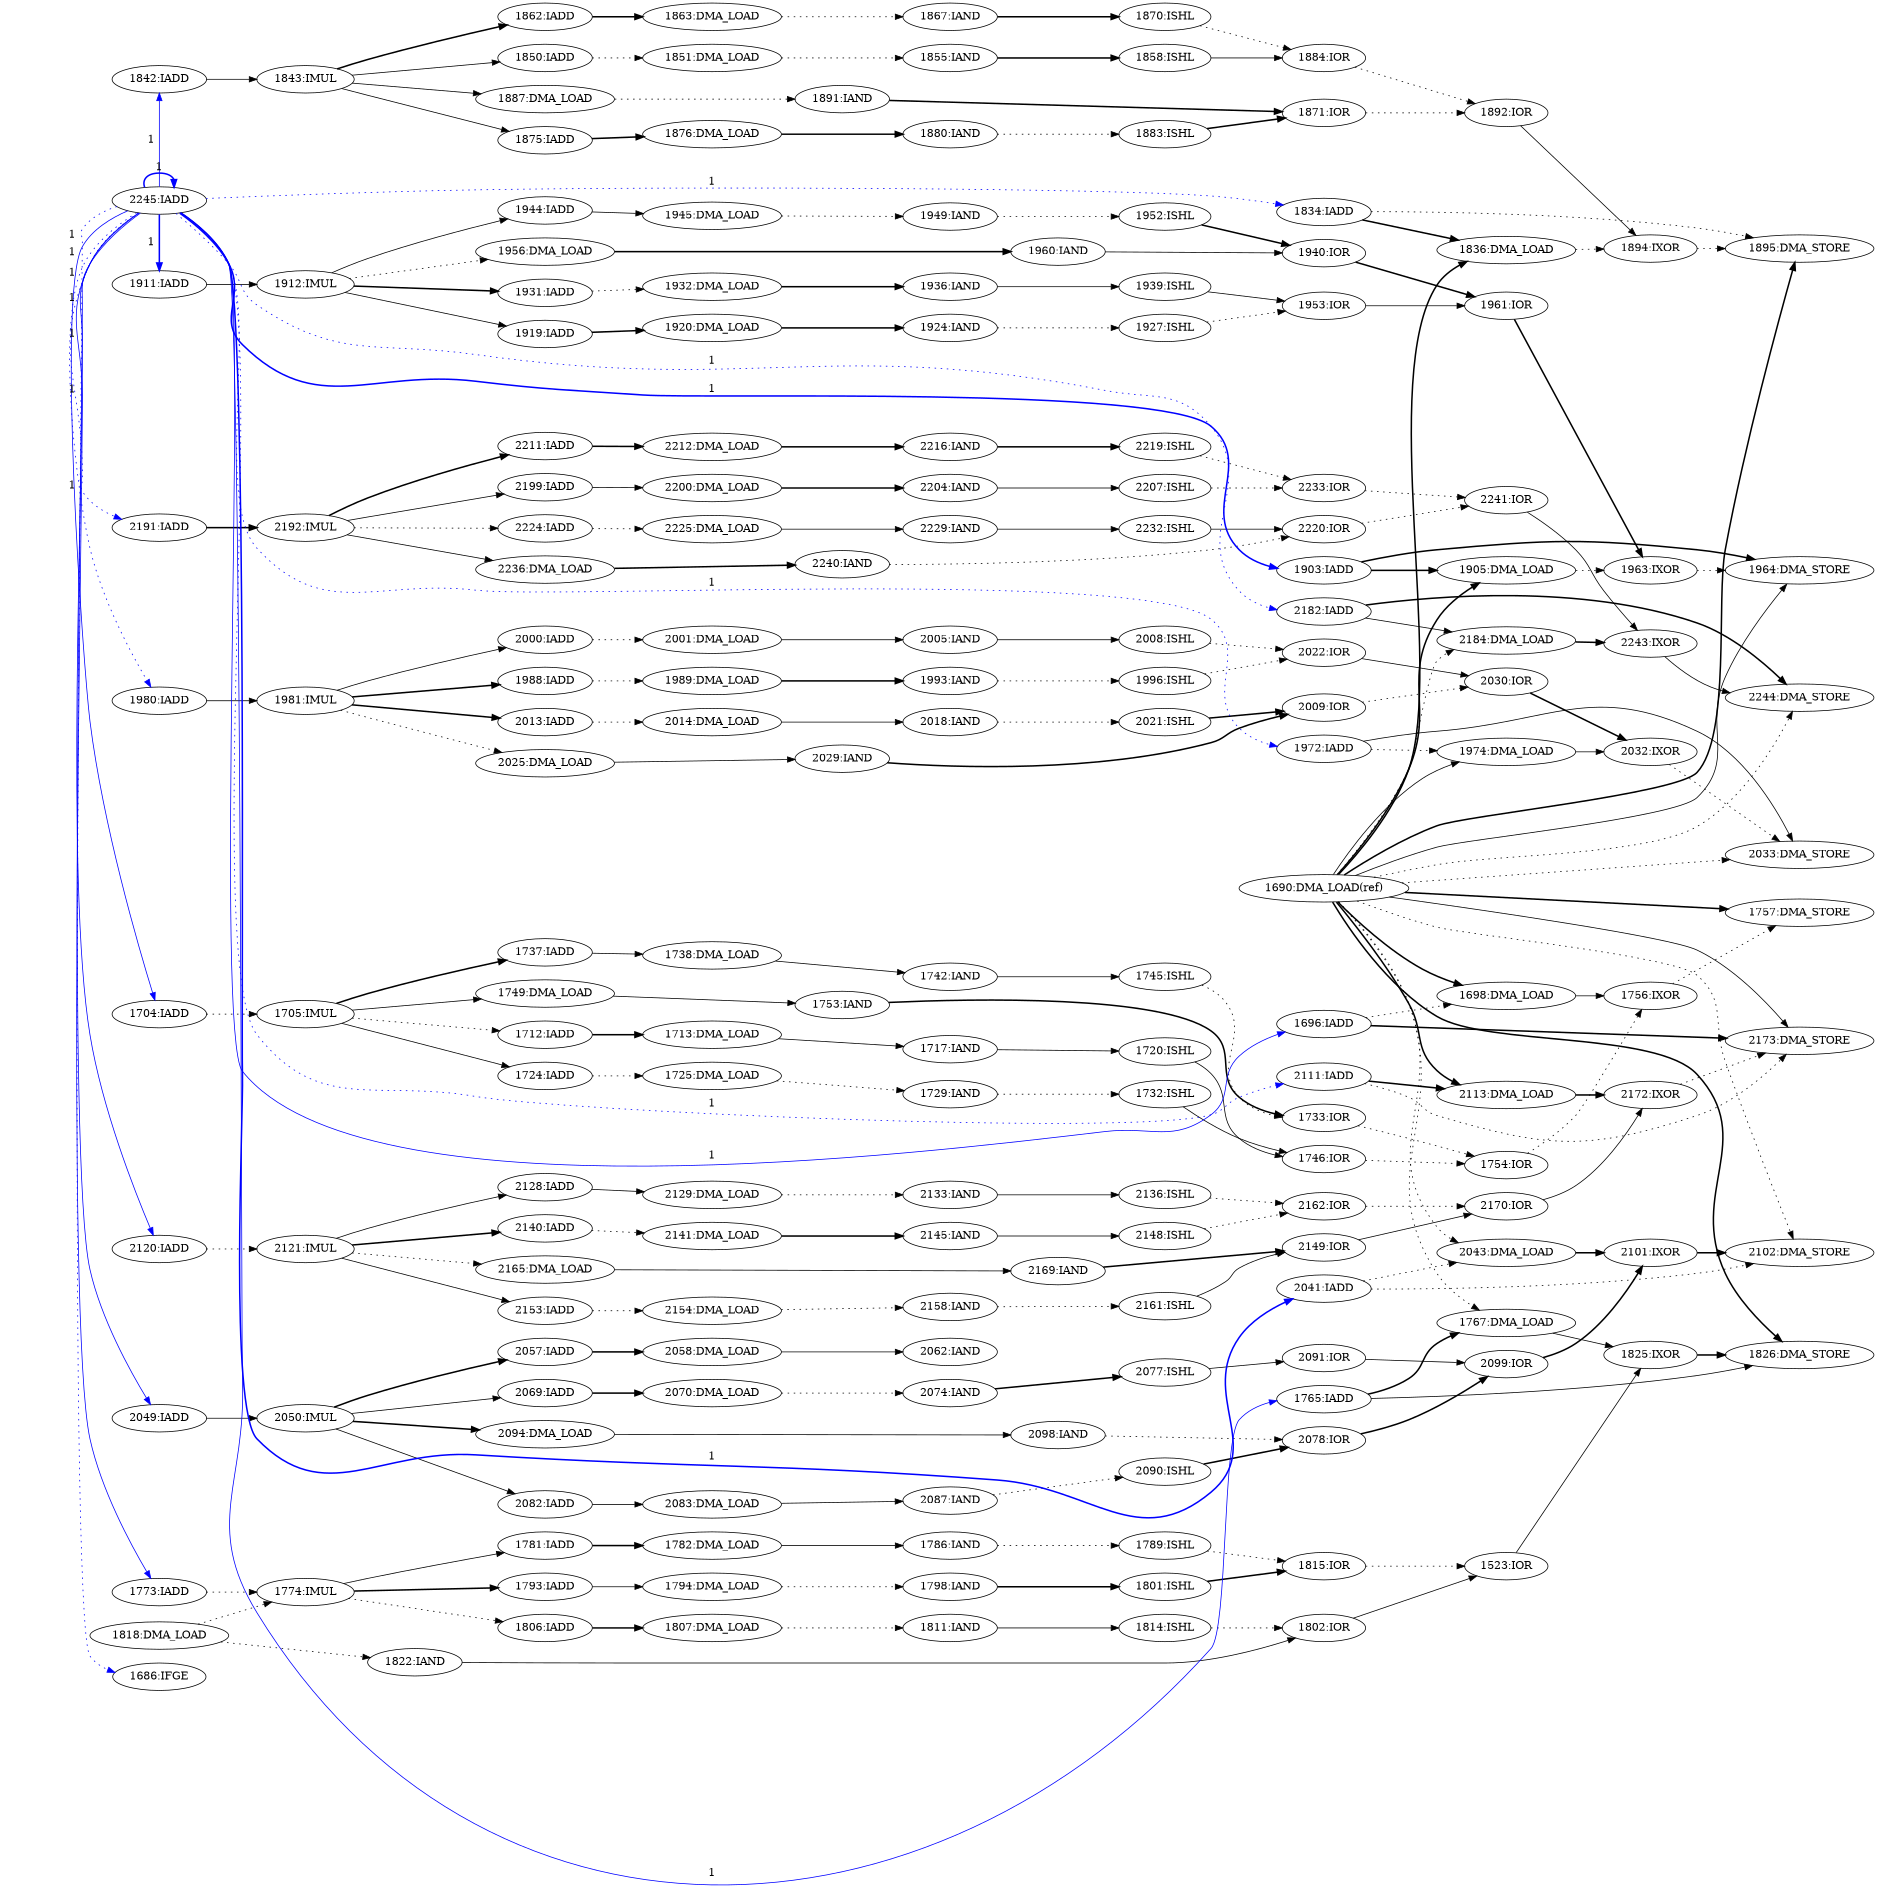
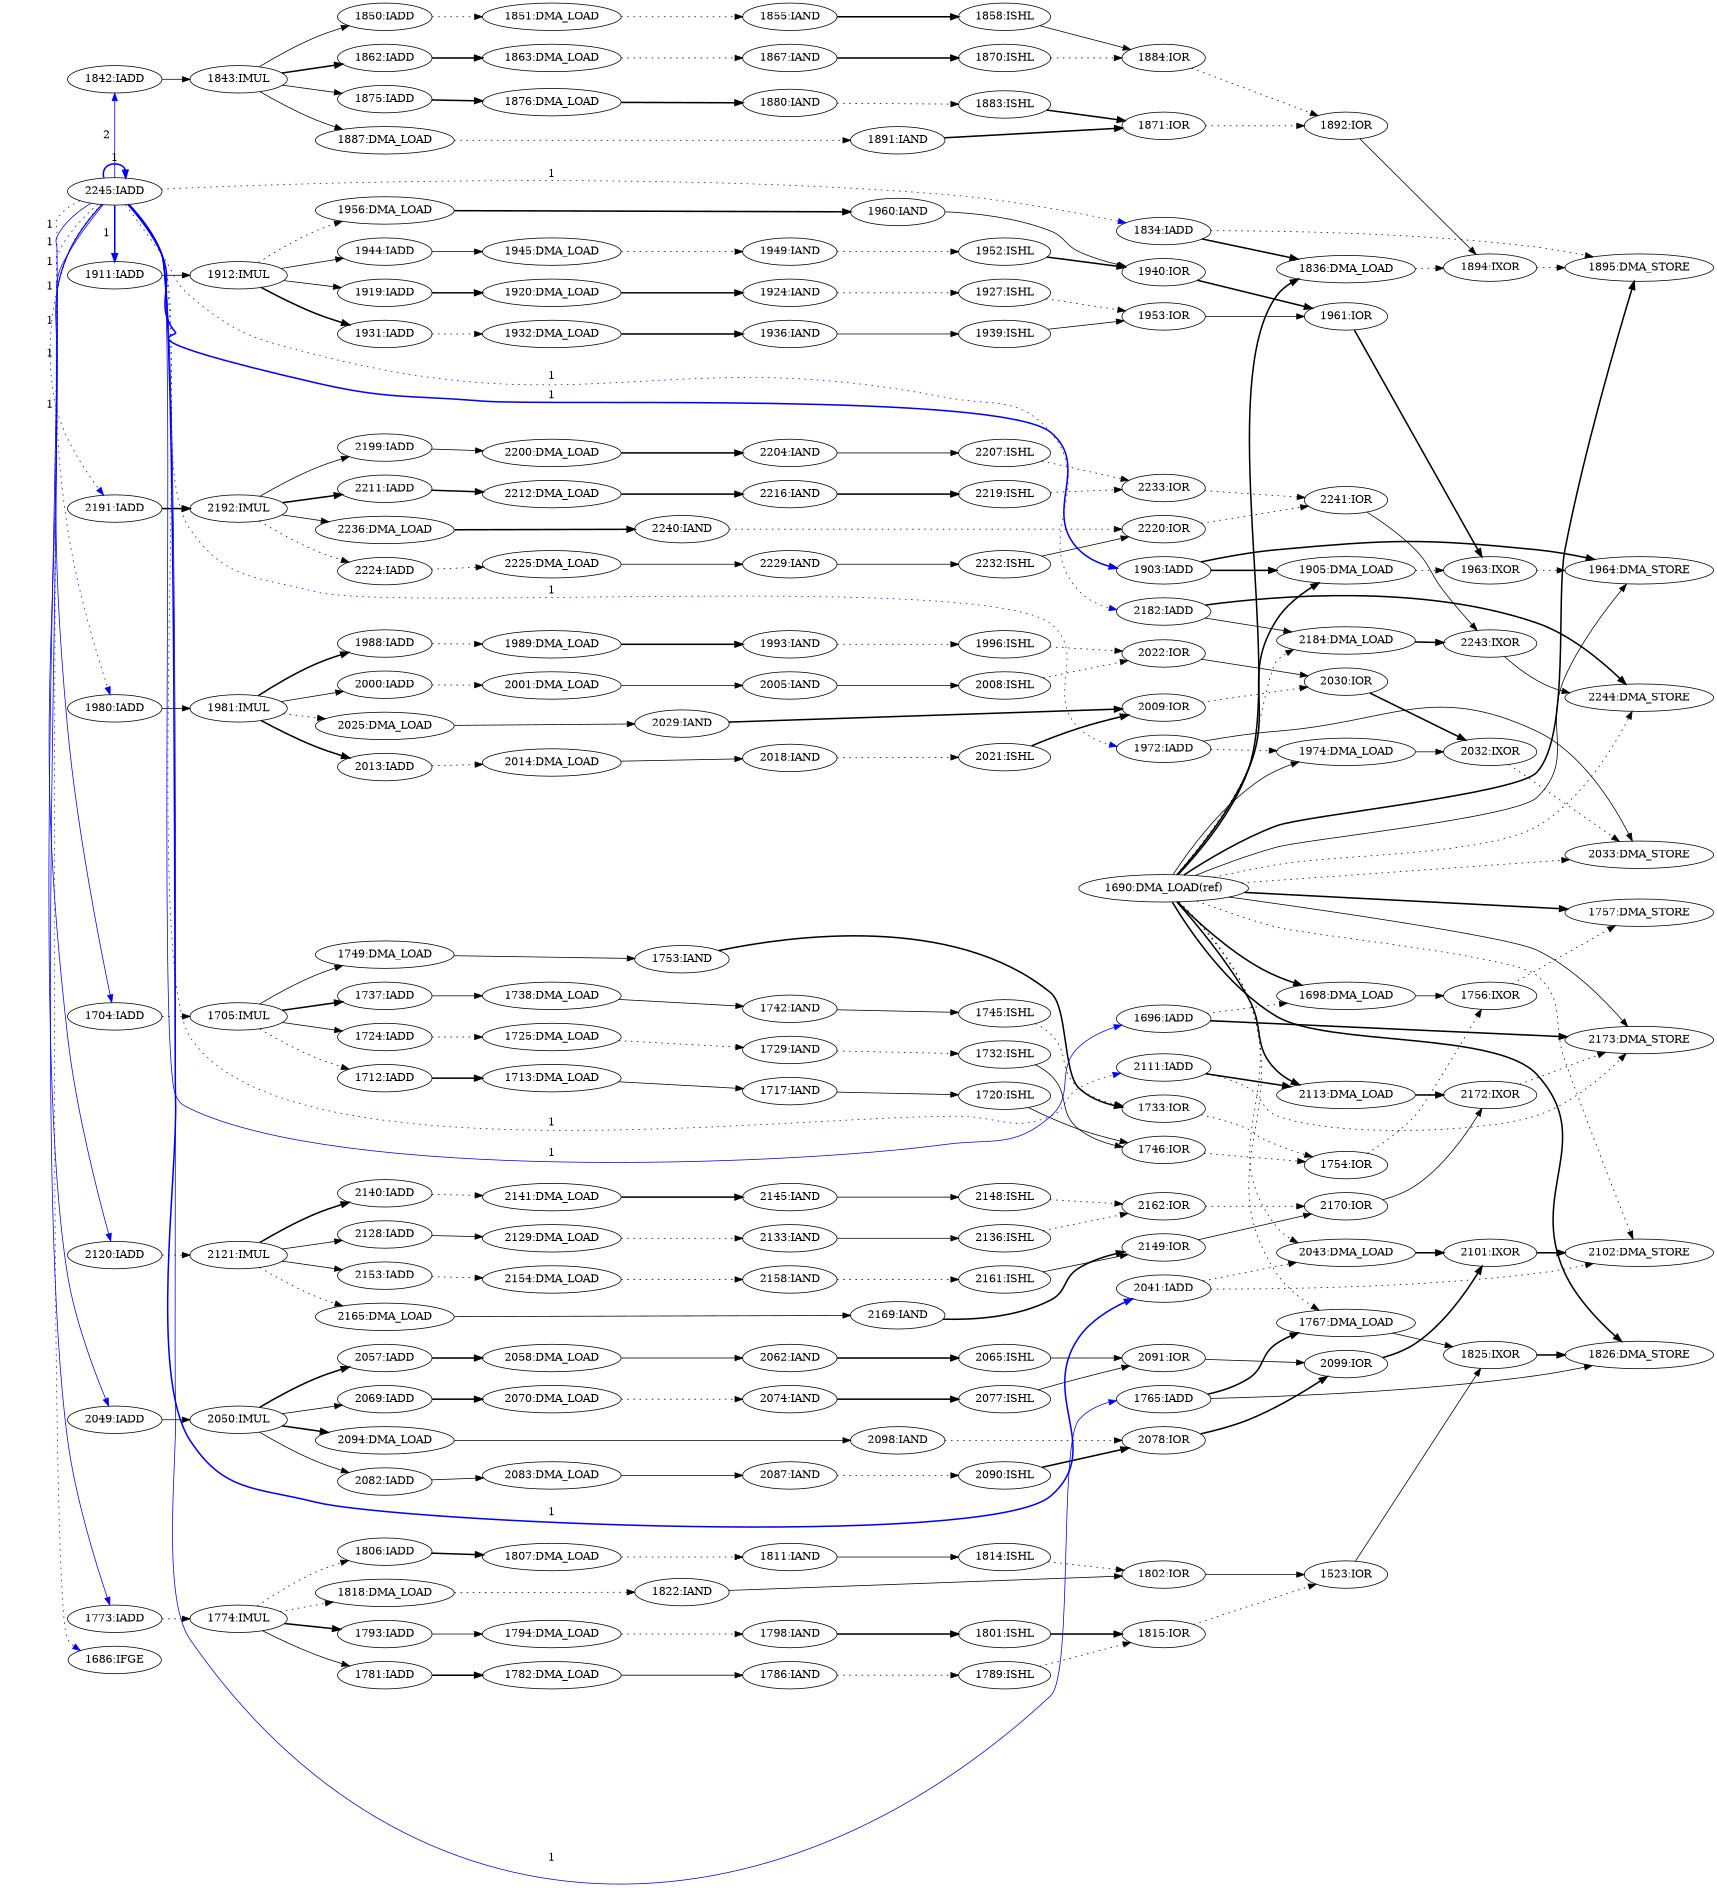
(151, 140) -> (107, 135)
none -> (1005, 1358)
(231, 1614) -> (303, 1607)
